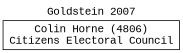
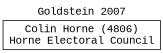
(91, 35) -> (82, 35)
